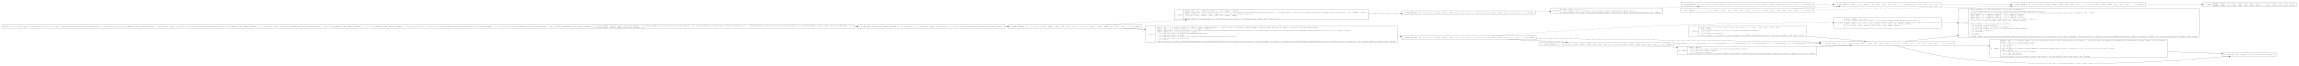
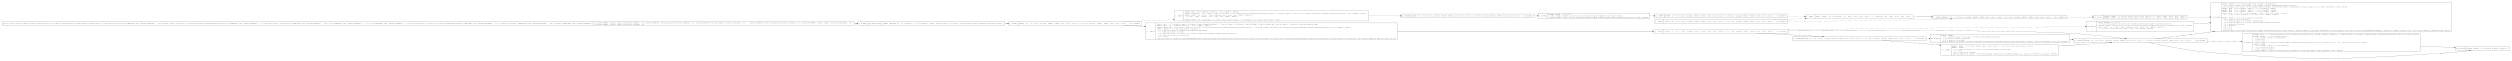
none -> (2198, 17)
(1747, 44) -> (1911, 43)
